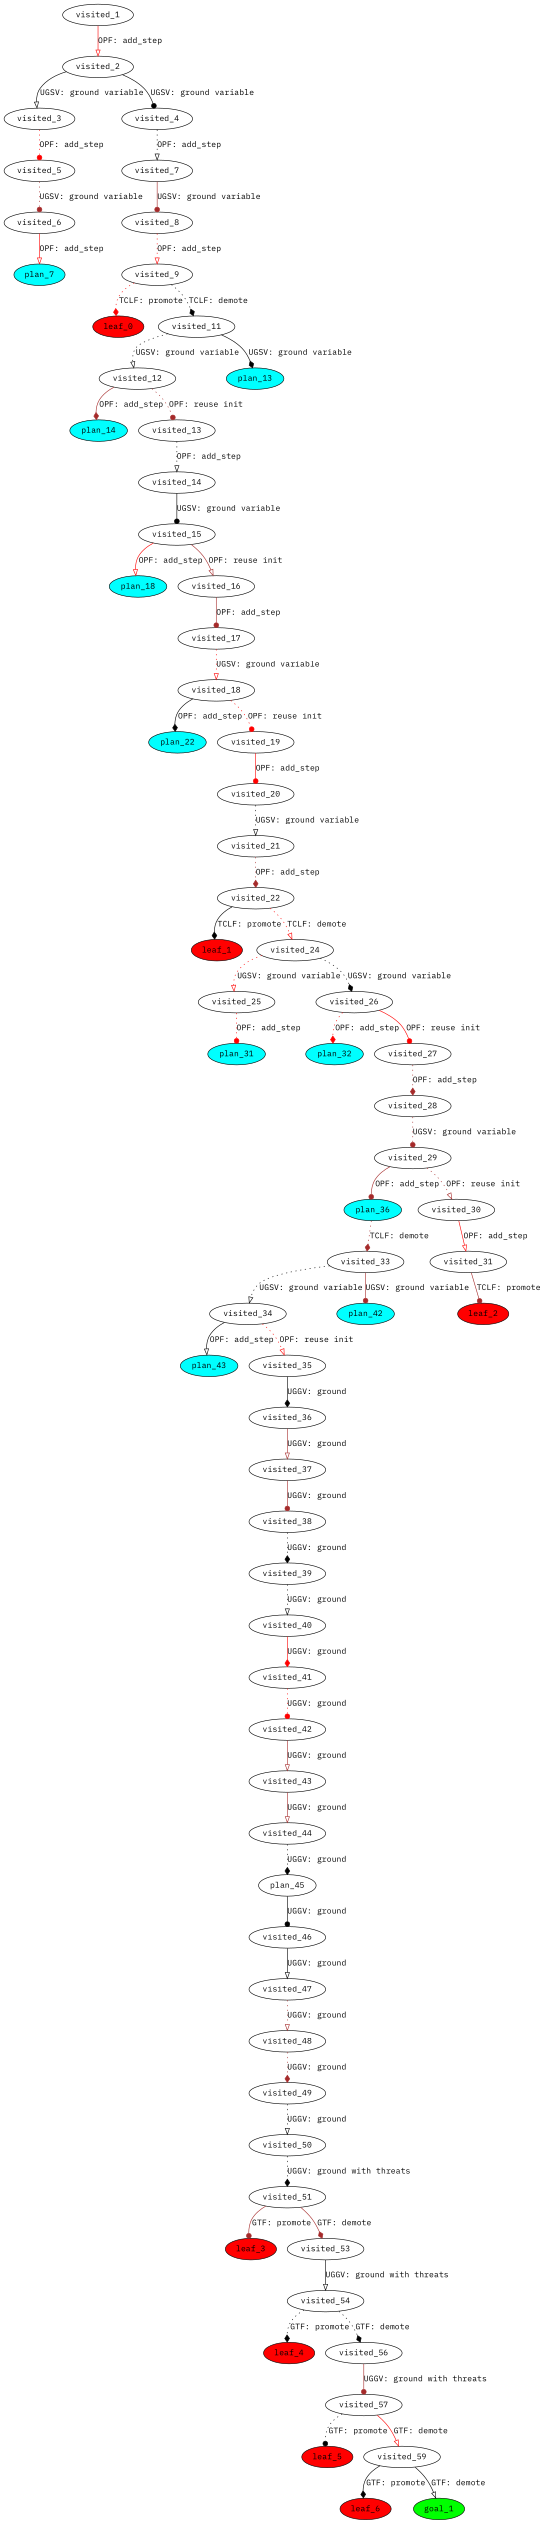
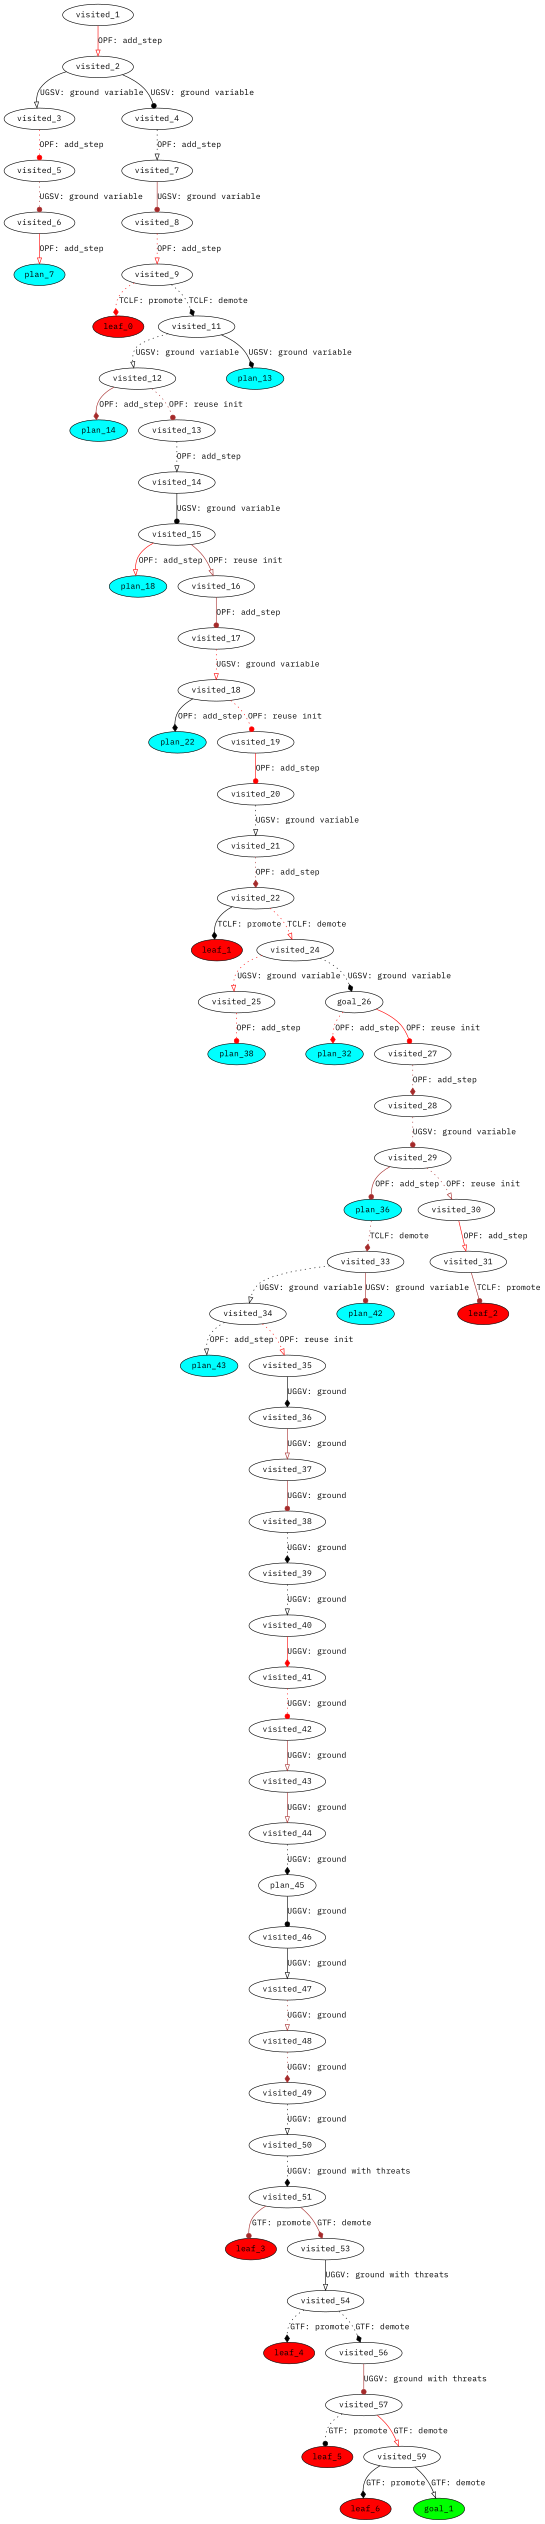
(354, 1002) -> (354, 1002)
(237, 1054) -> (237, 1054)
(211, 1333) -> (211, 1333)
